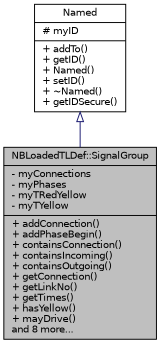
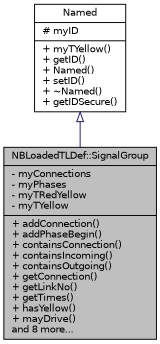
(65, 49) -> (77, 49)
